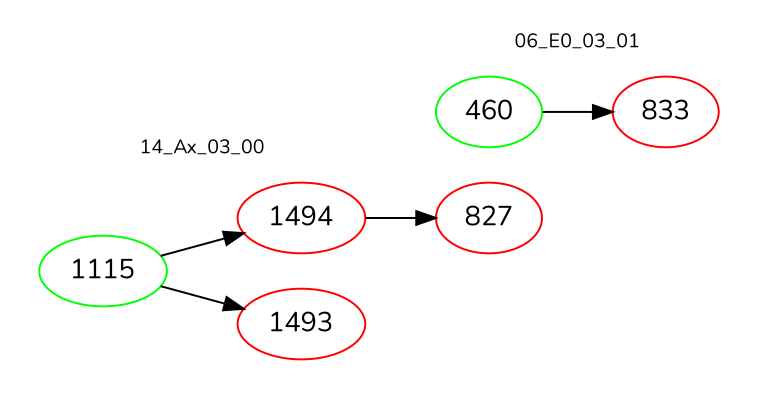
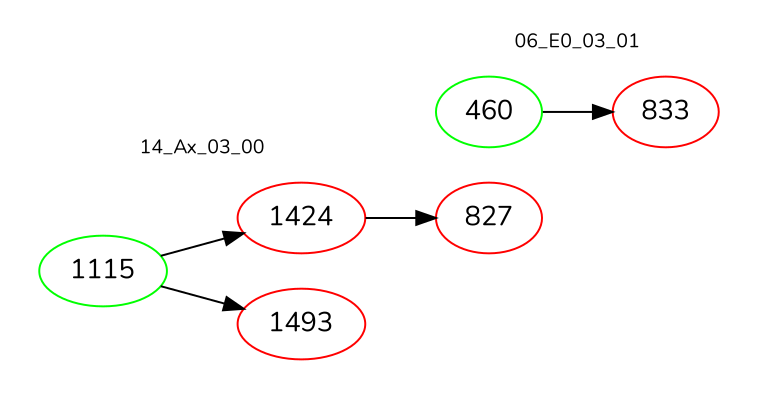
(301, 218) -> (301, 218)
